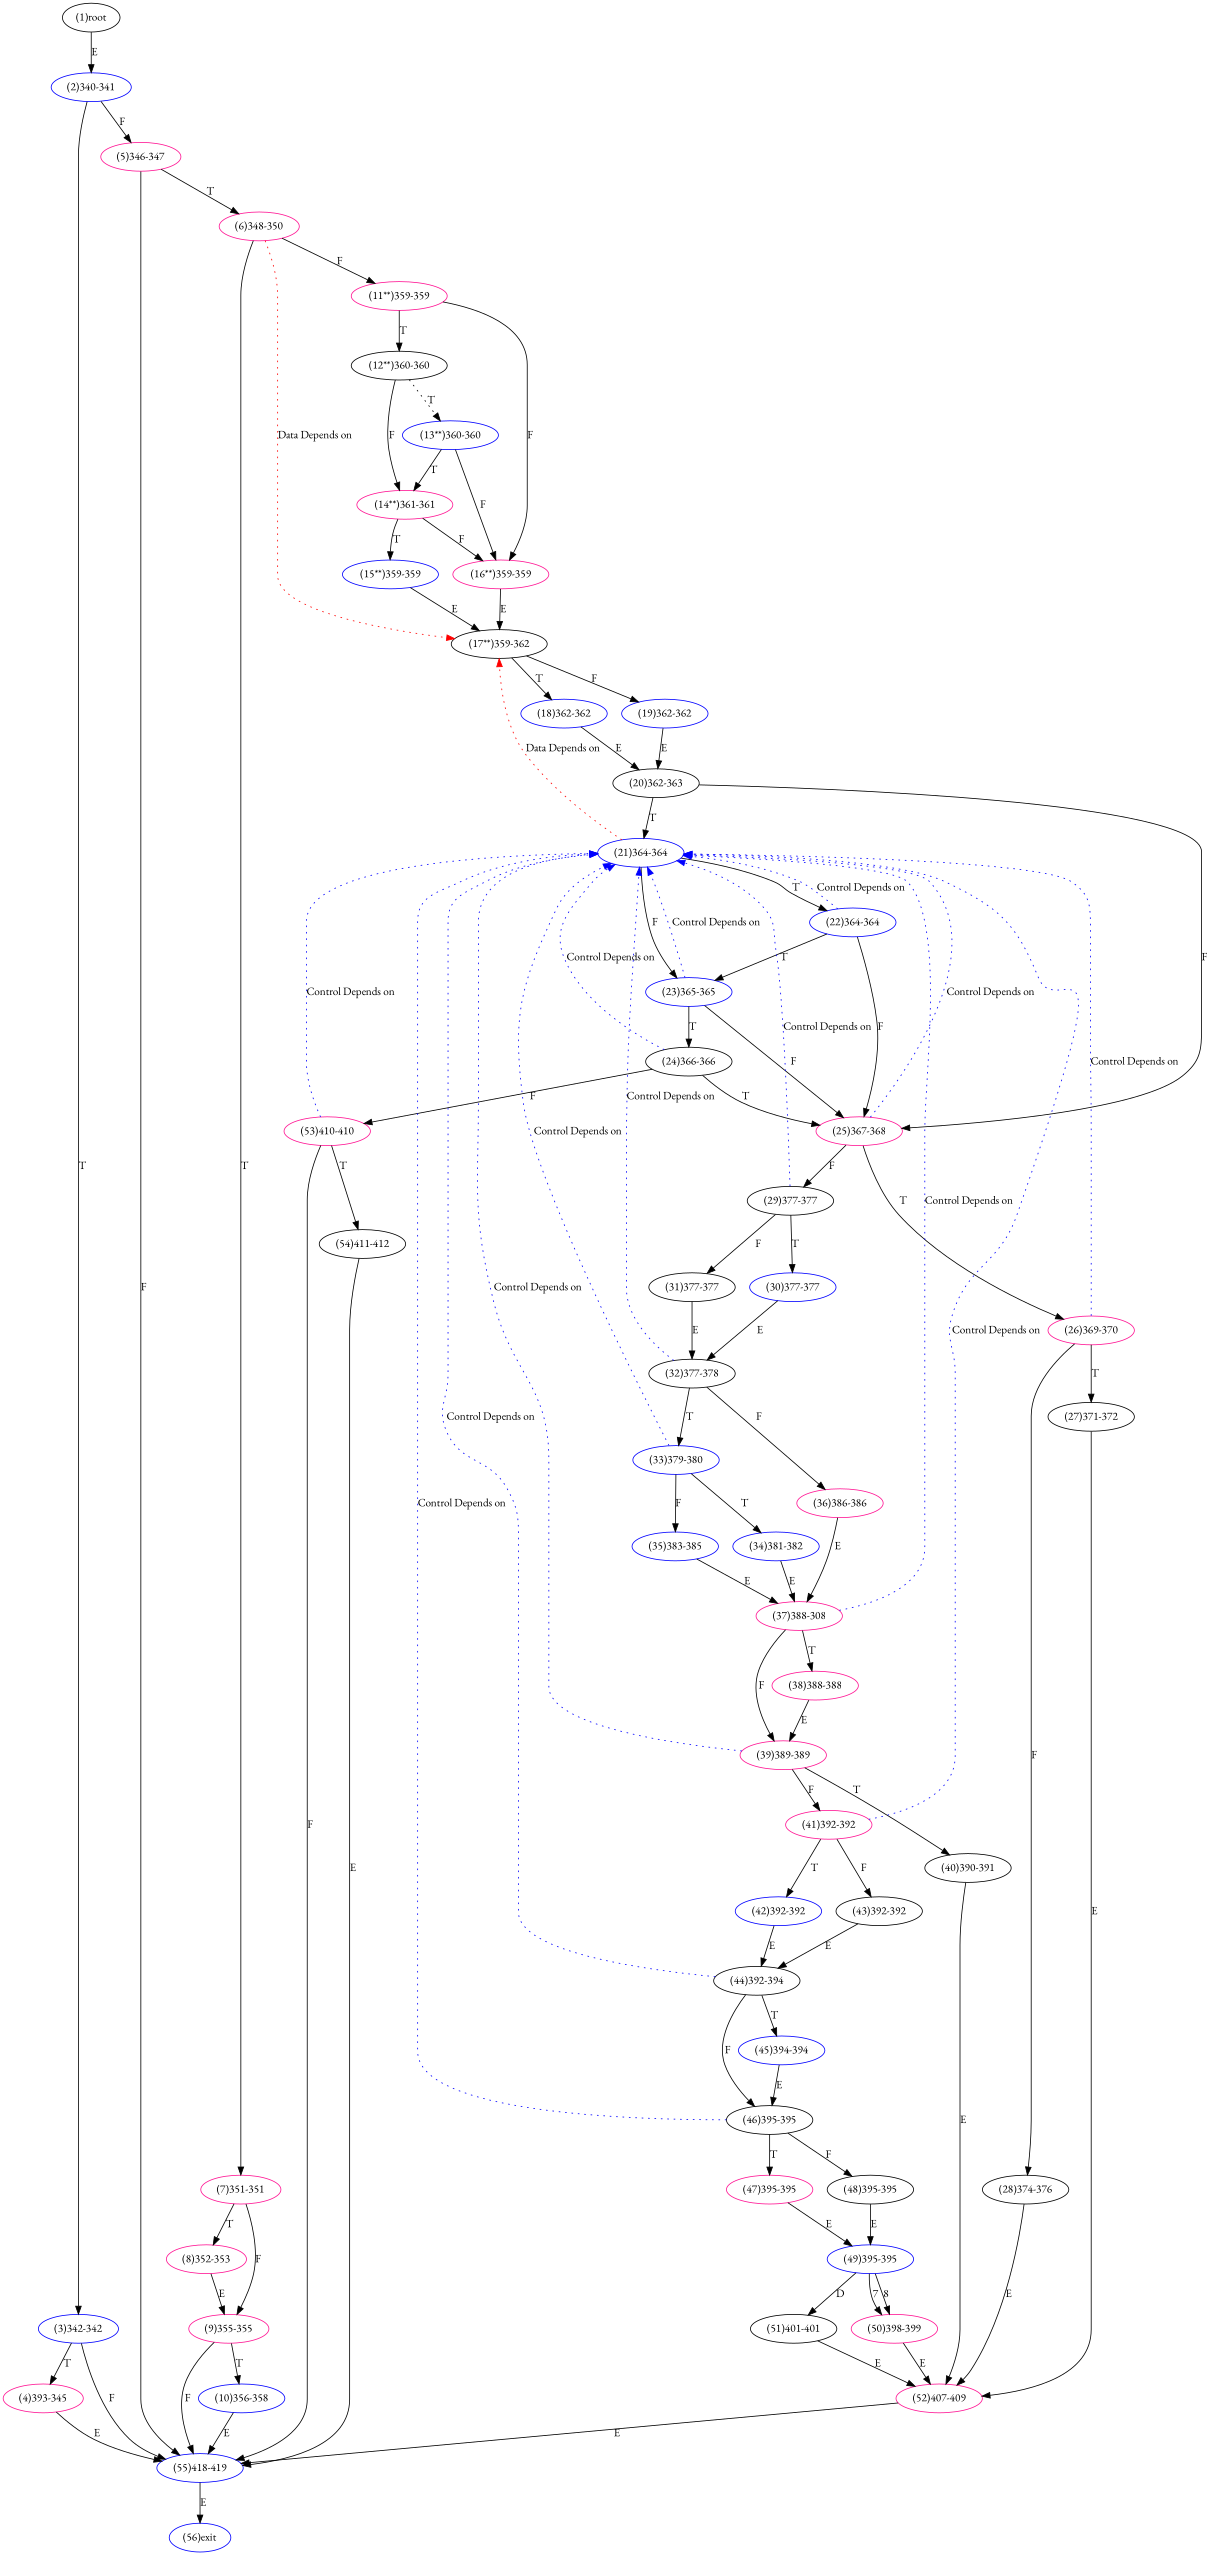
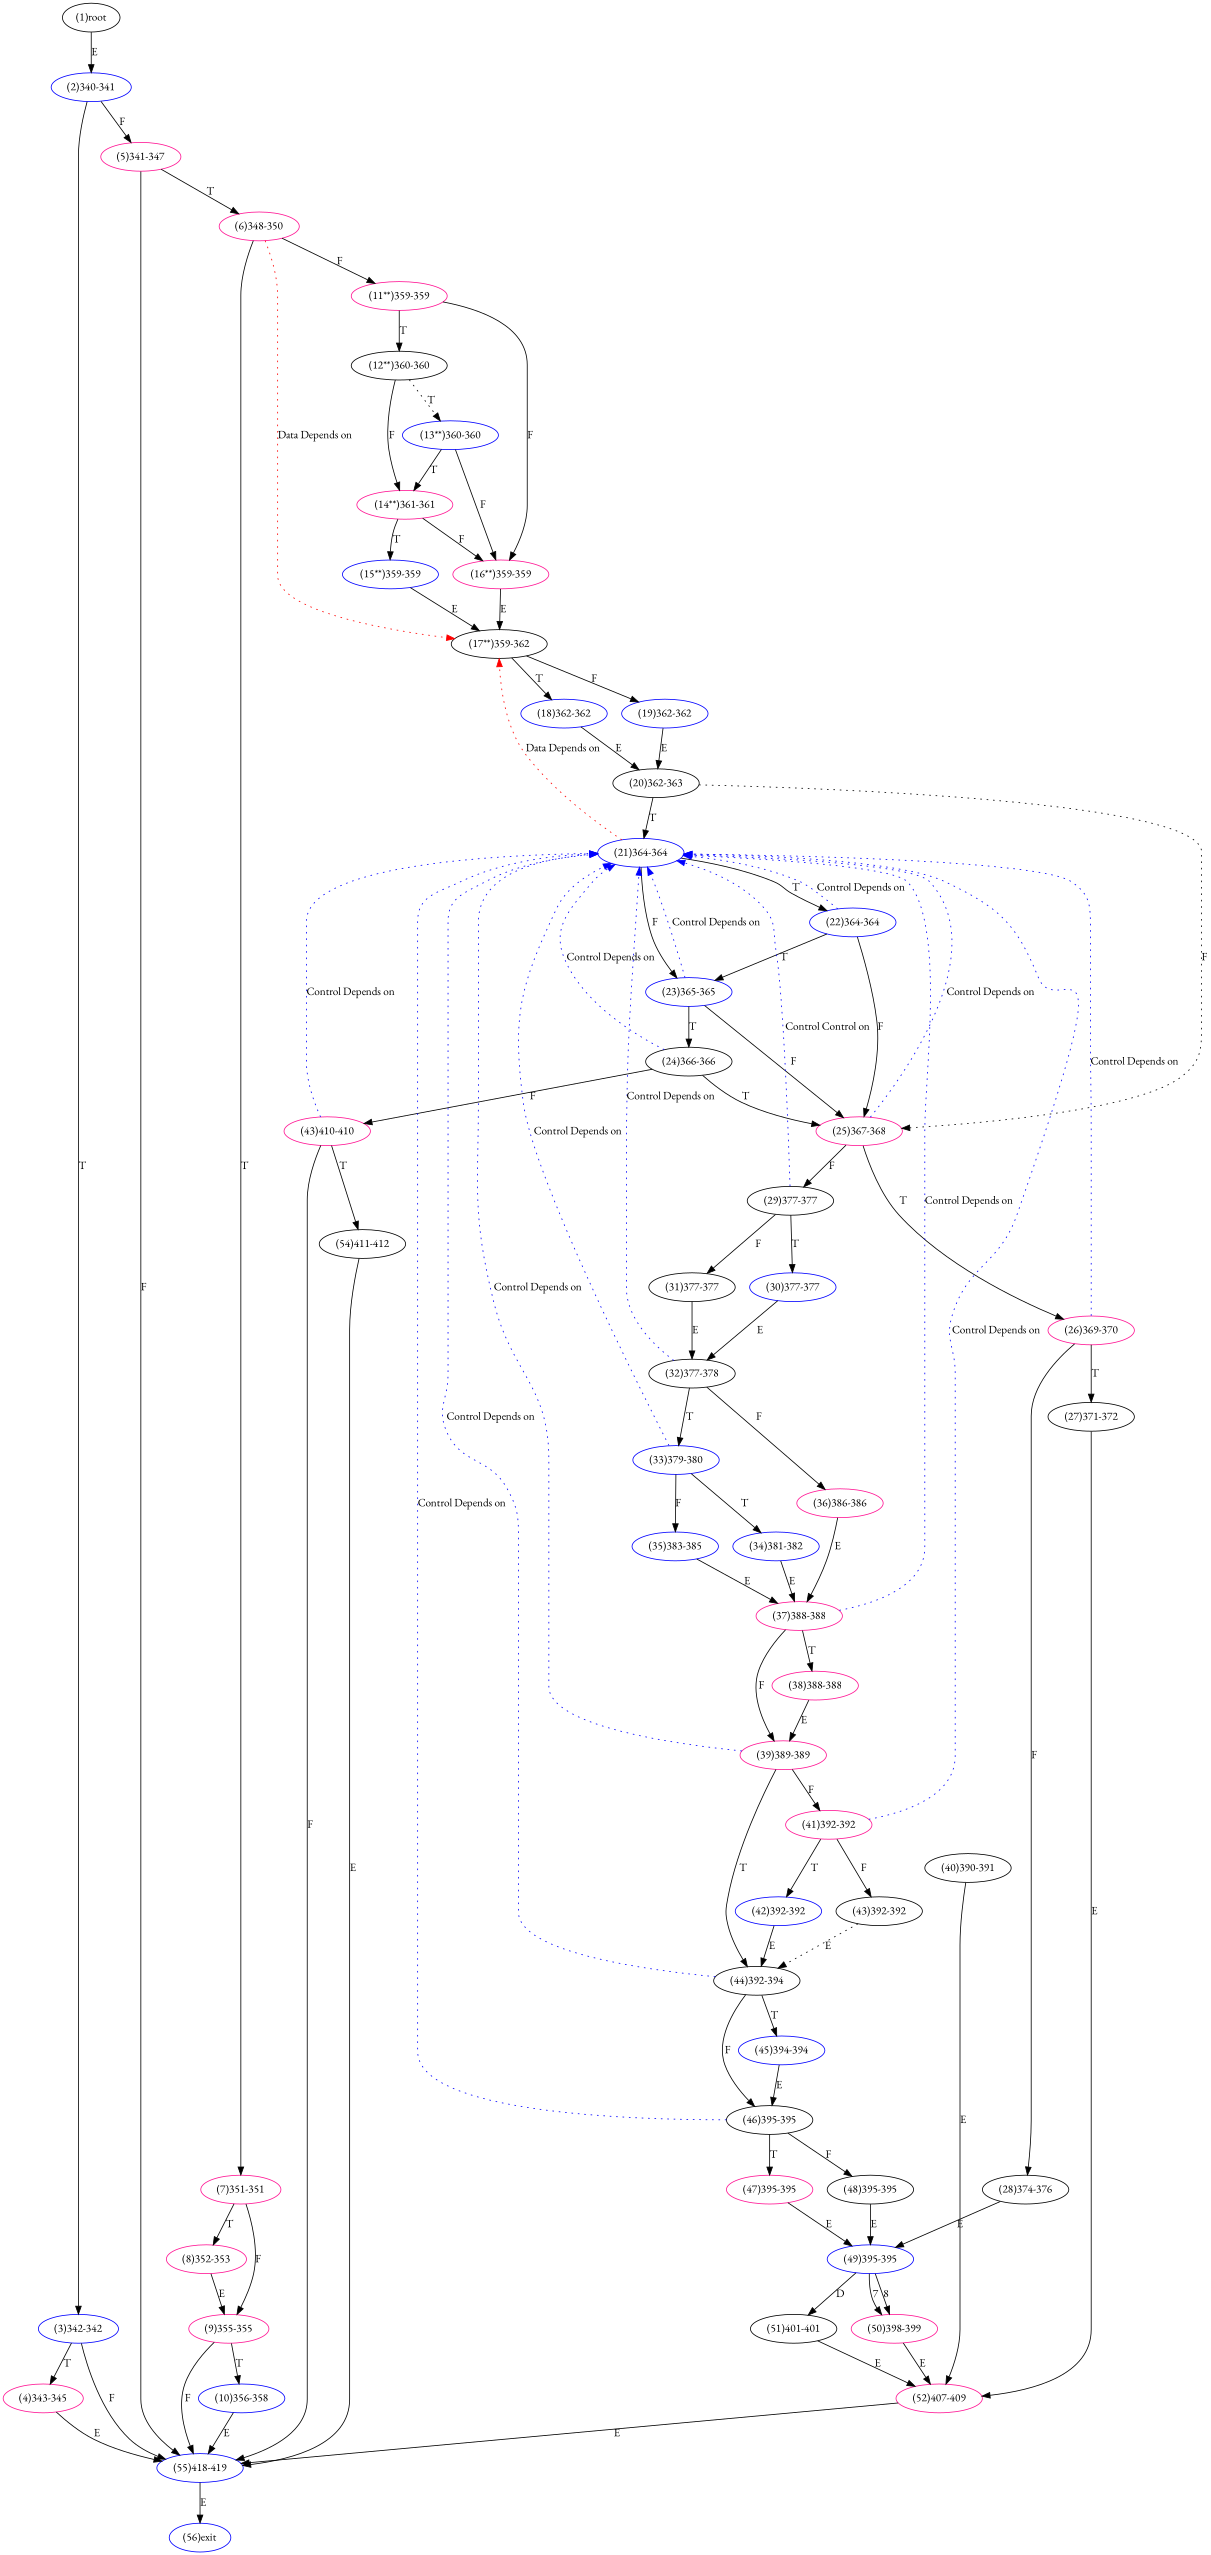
(141, 157) -> (141, 157)
(1200, 851) -> (1200, 851)
(828, 1027) -> (828, 1027)
(327, 1131) -> (327, 1131)
(799, 1616) -> (799, 1616)
(875, 1808) -> (737, 1863)
(822, 1944) -> (822, 1944)
(1004, 2296) -> (952, 2223)
(43, 2398) -> (43, 2398)
